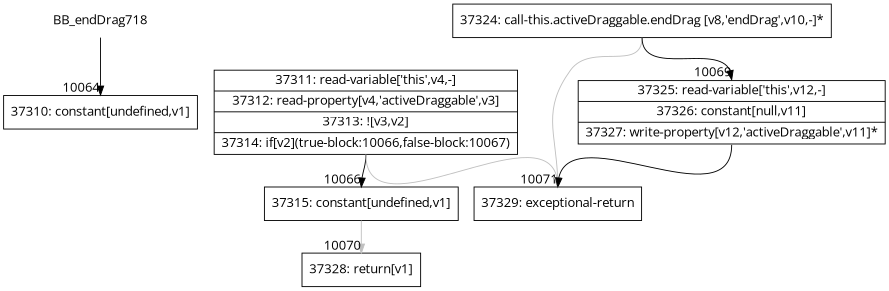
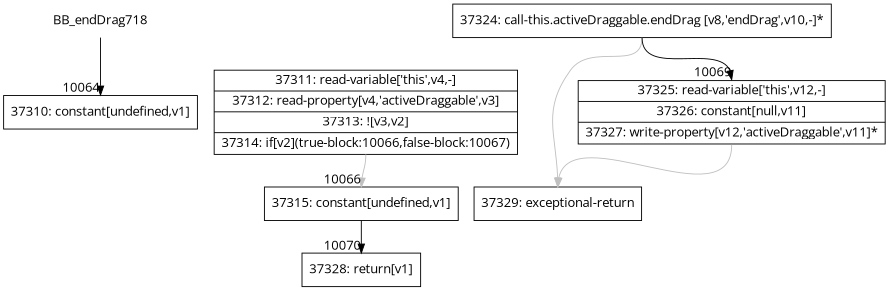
(364, 167) -> (365, 166)
(649, 167) -> (649, 167)
(457, 172) -> none
(361, 232) -> (361, 232)
